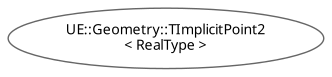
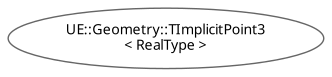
(166, 38) -> (166, 38)
